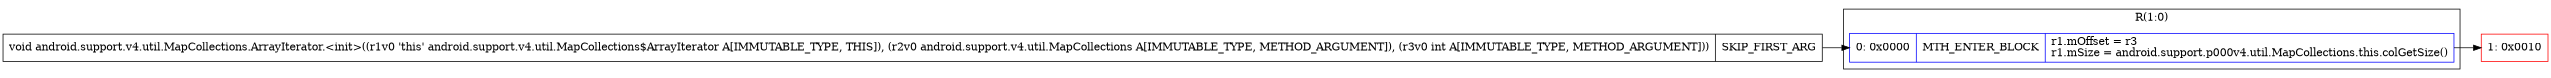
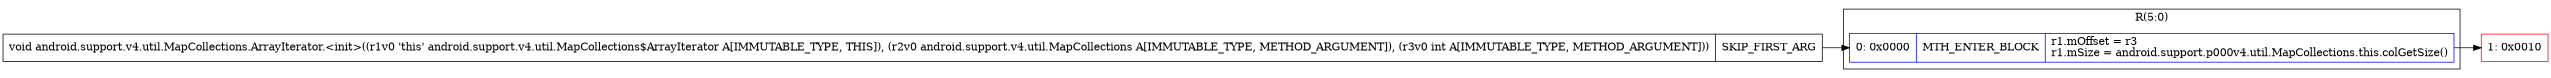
(2152, 18) -> (2152, 18)
